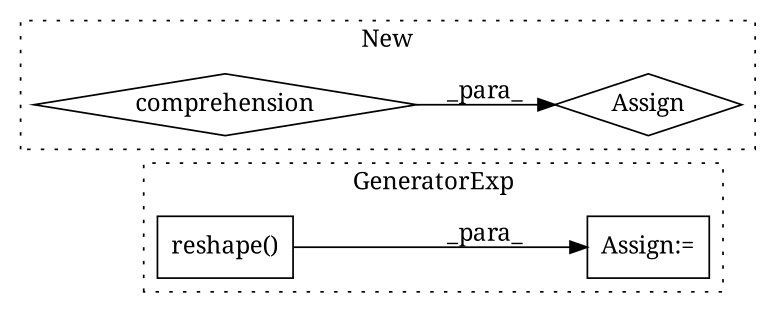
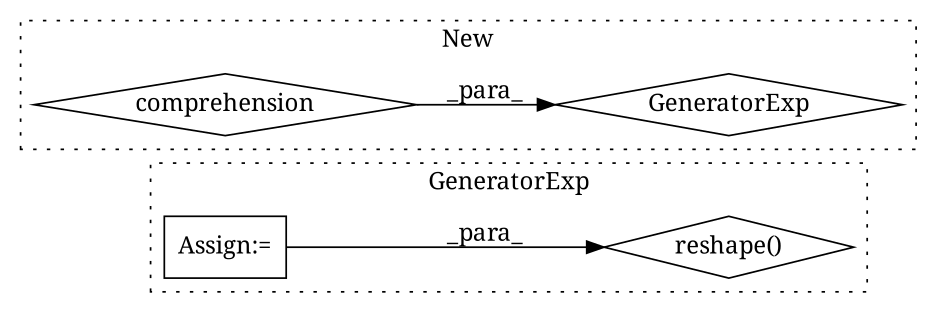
(648, 105) -> (729, 105)
(225, 247) -> (729, 247)
(432, 247) -> (436, 247)
